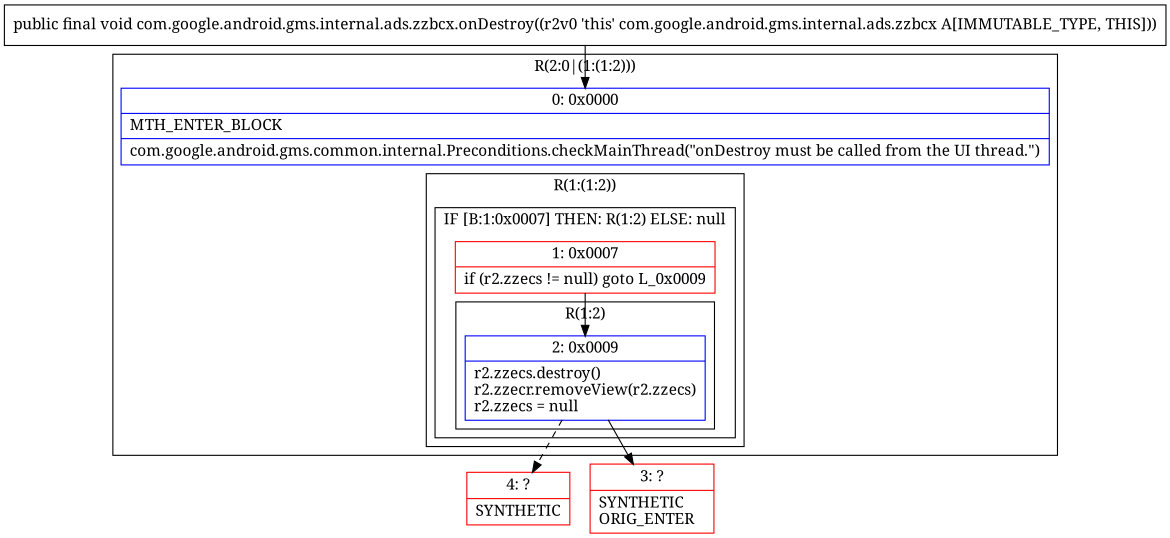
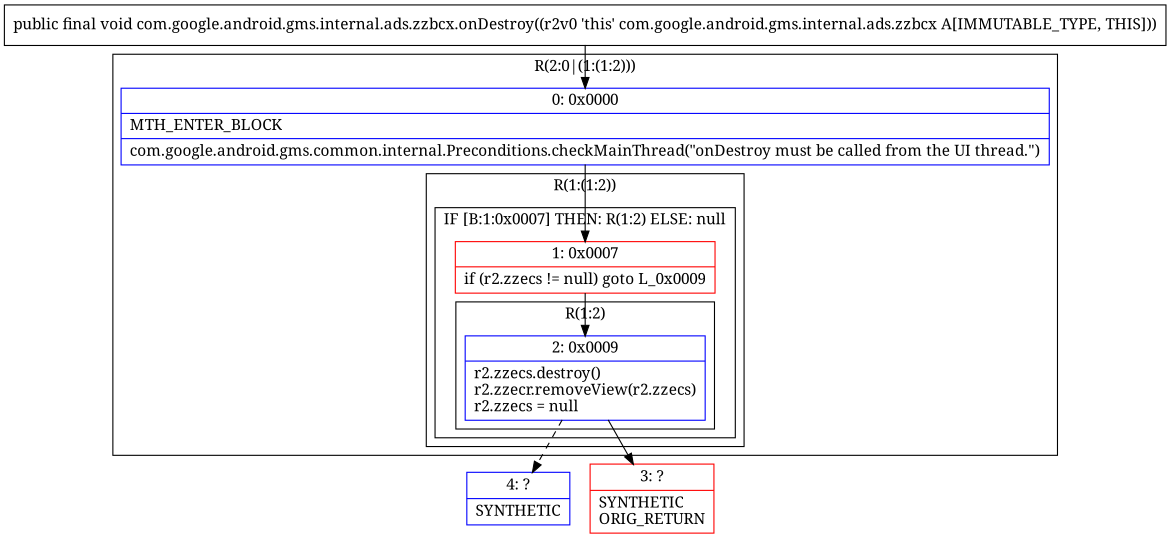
none -> (585, 198)
(518, 499) -> (518, 499)
(647, 519) -> (652, 519)
